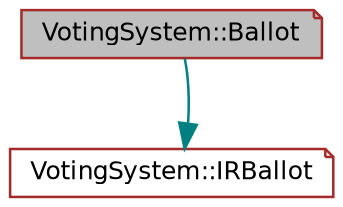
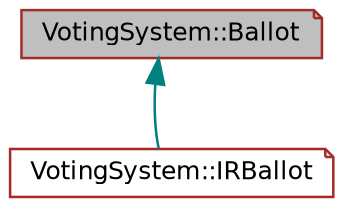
(188, 91) -> (155, 117)
